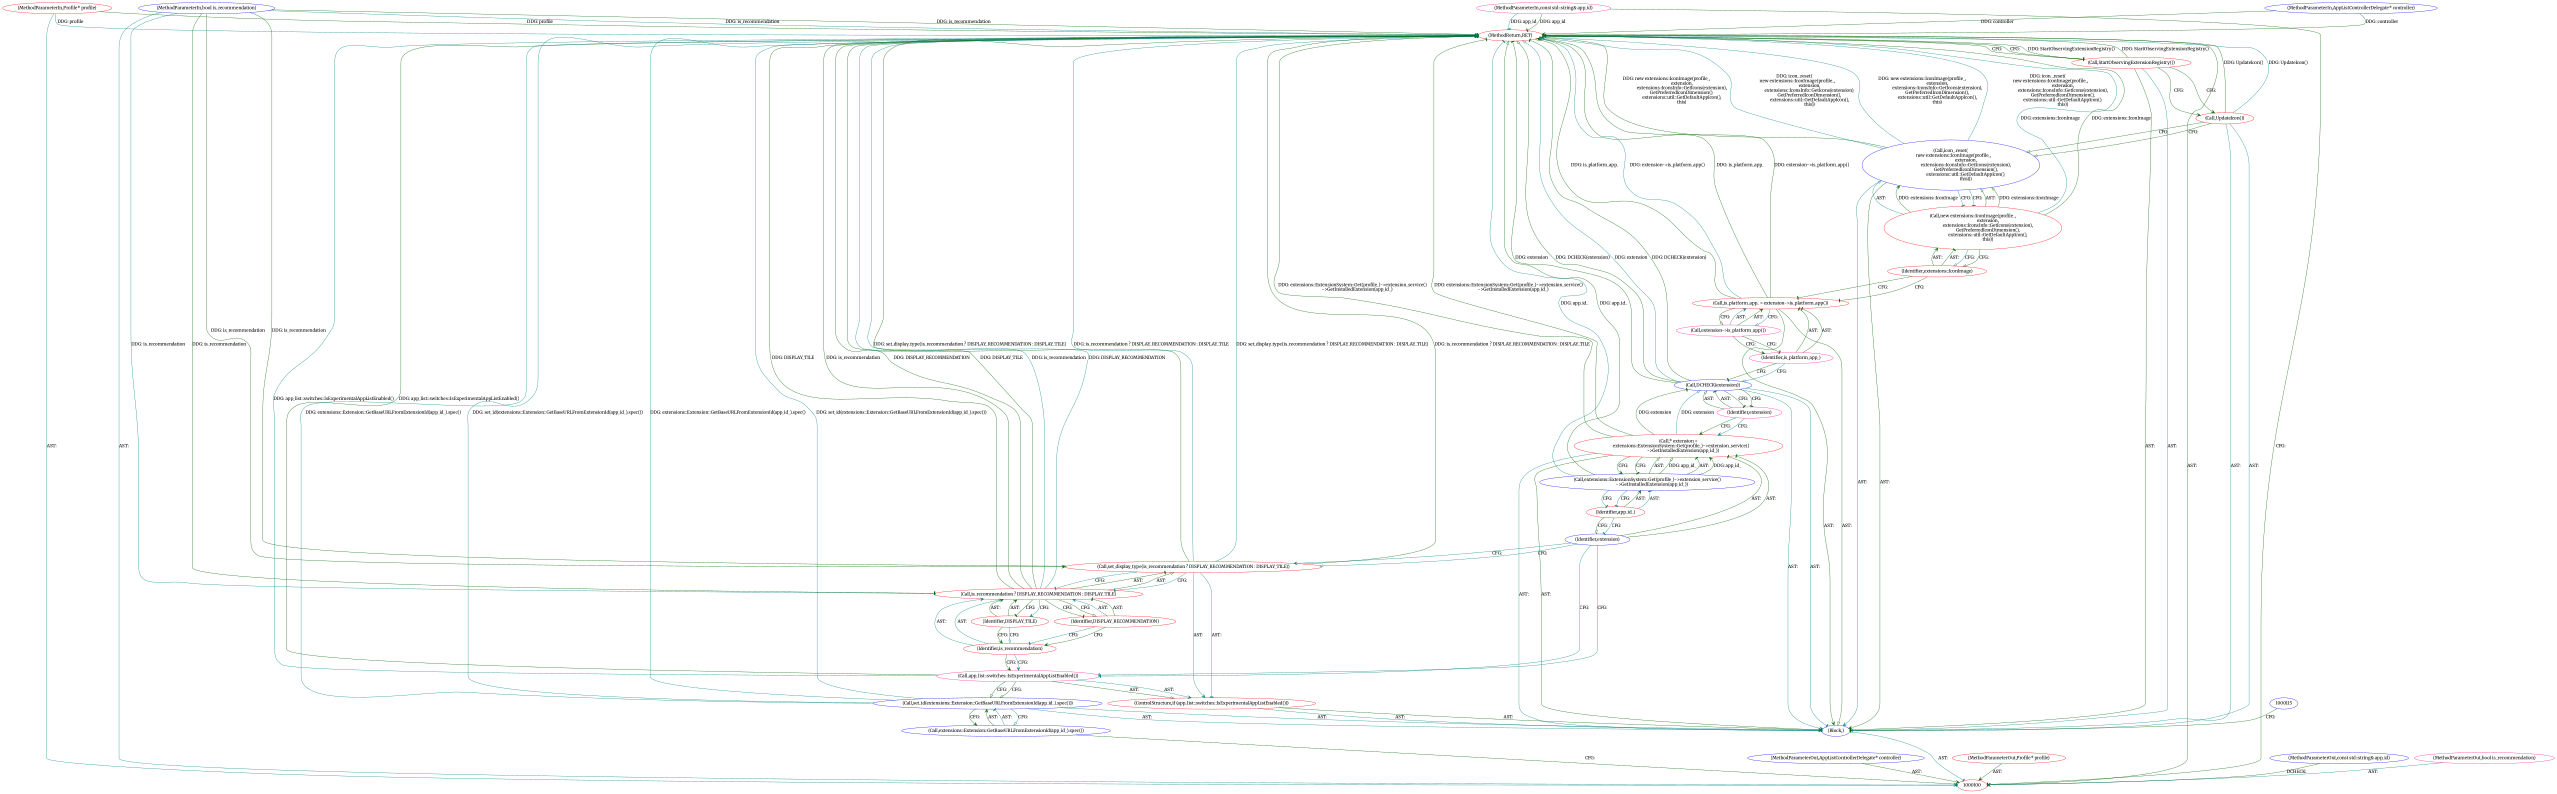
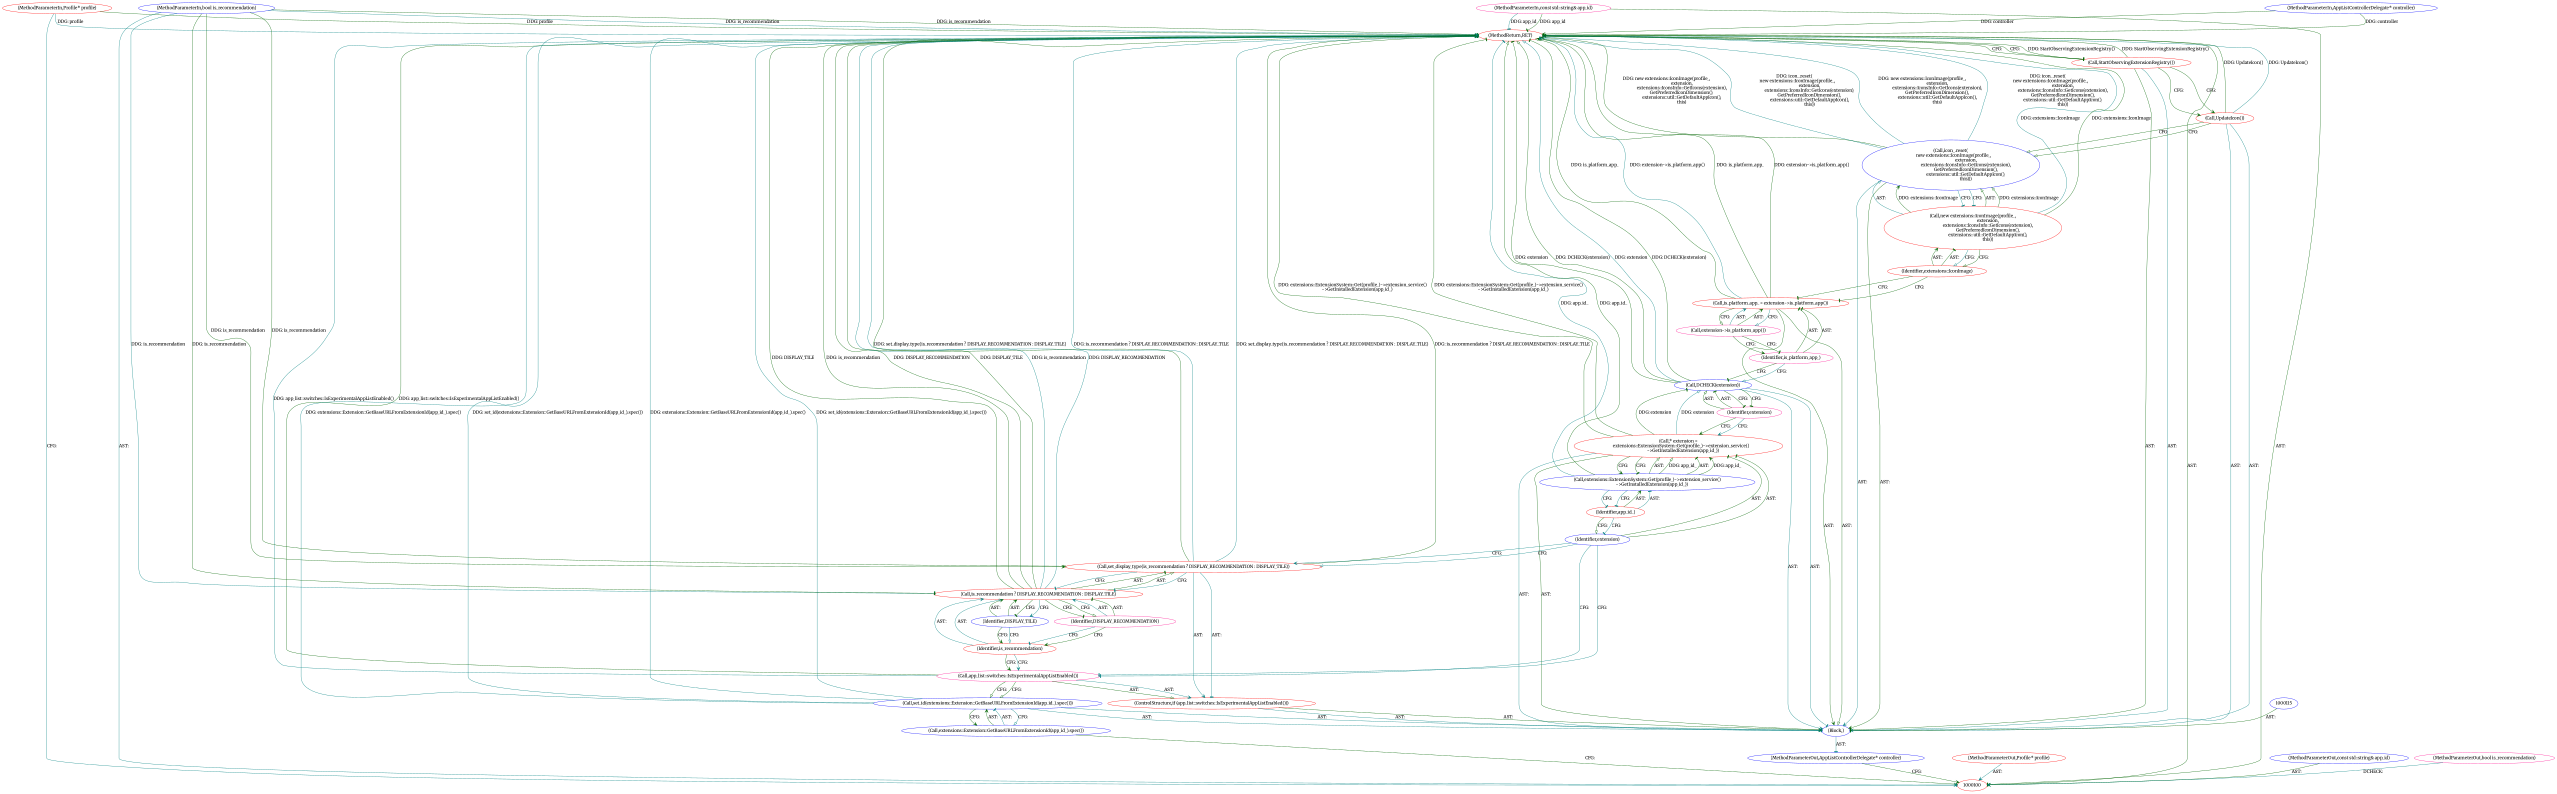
(52, 446) -> (52, 446)
(2281, 446) -> (2281, 446)
(1010, 622) -> (1010, 622)
(1115, 622) -> (1115, 622)
(2271, 717) -> (2271, 717)
(1911, 745) -> (1836, 744)
(1991, 771) -> (1991, 771)
(1917, 772) -> (1917, 772)
(2297, 772) -> (2297, 772)
(2374, 772) -> (2374, 772)
